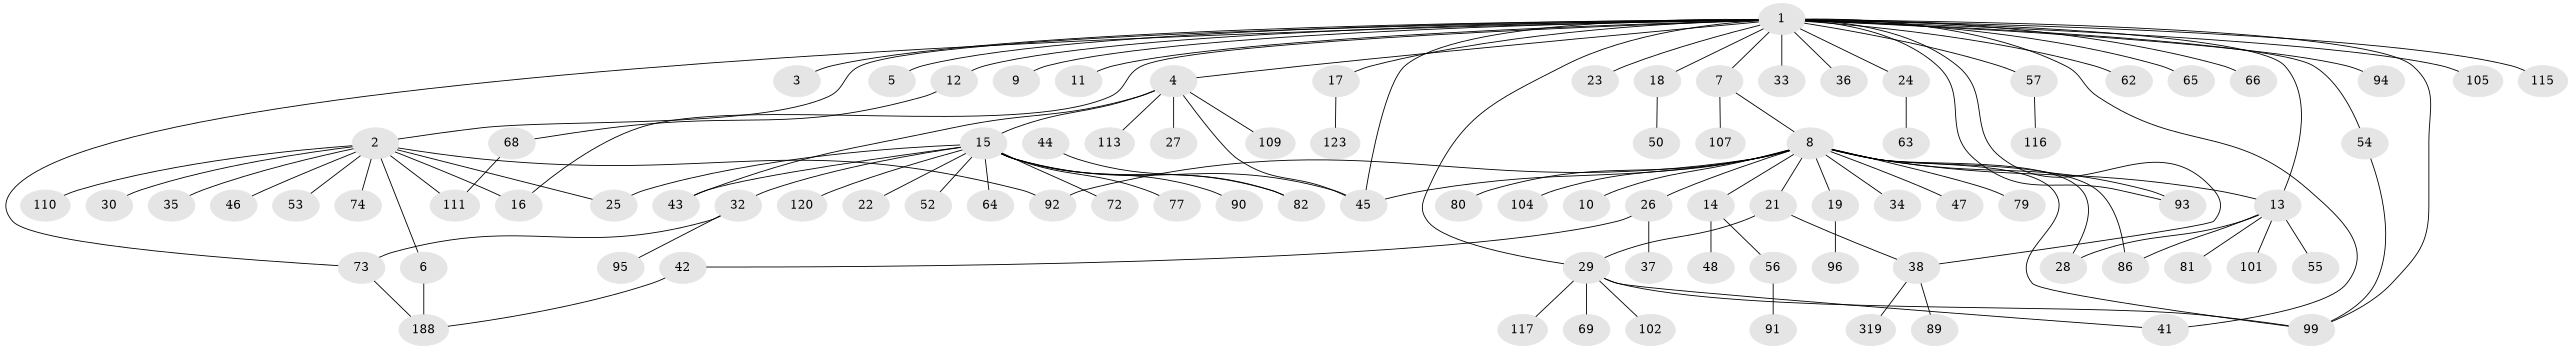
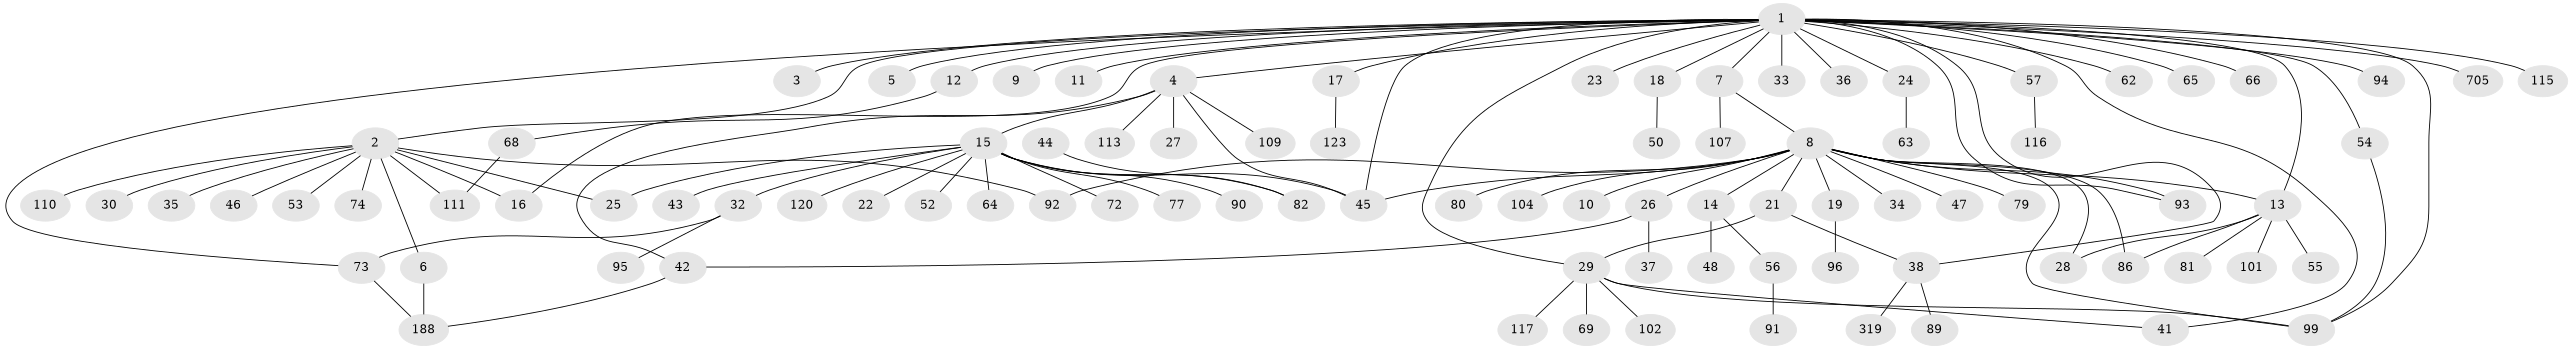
(2478, 81) -> (2478, 81)
(922, 134) -> (802, 128)
